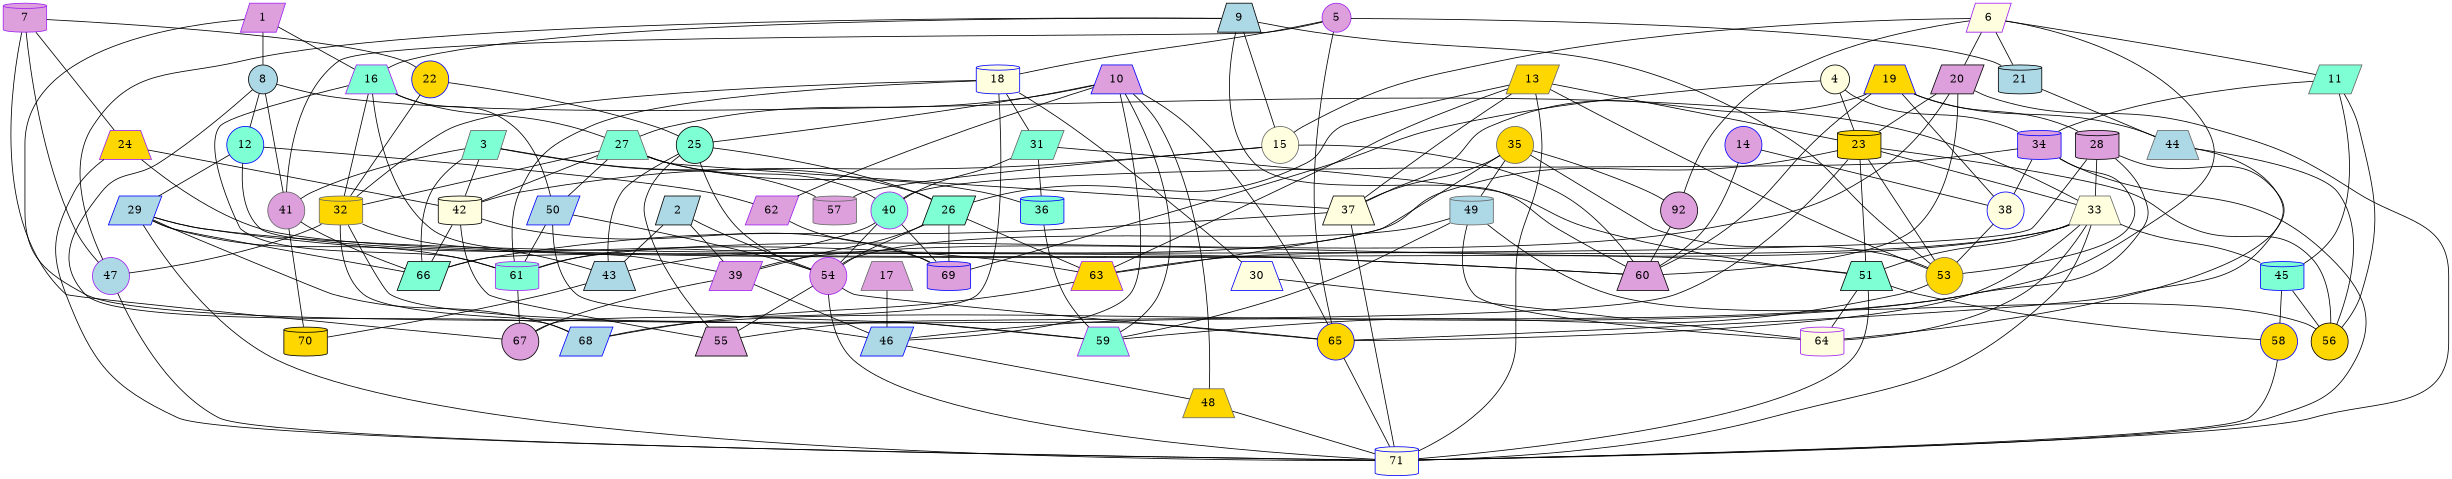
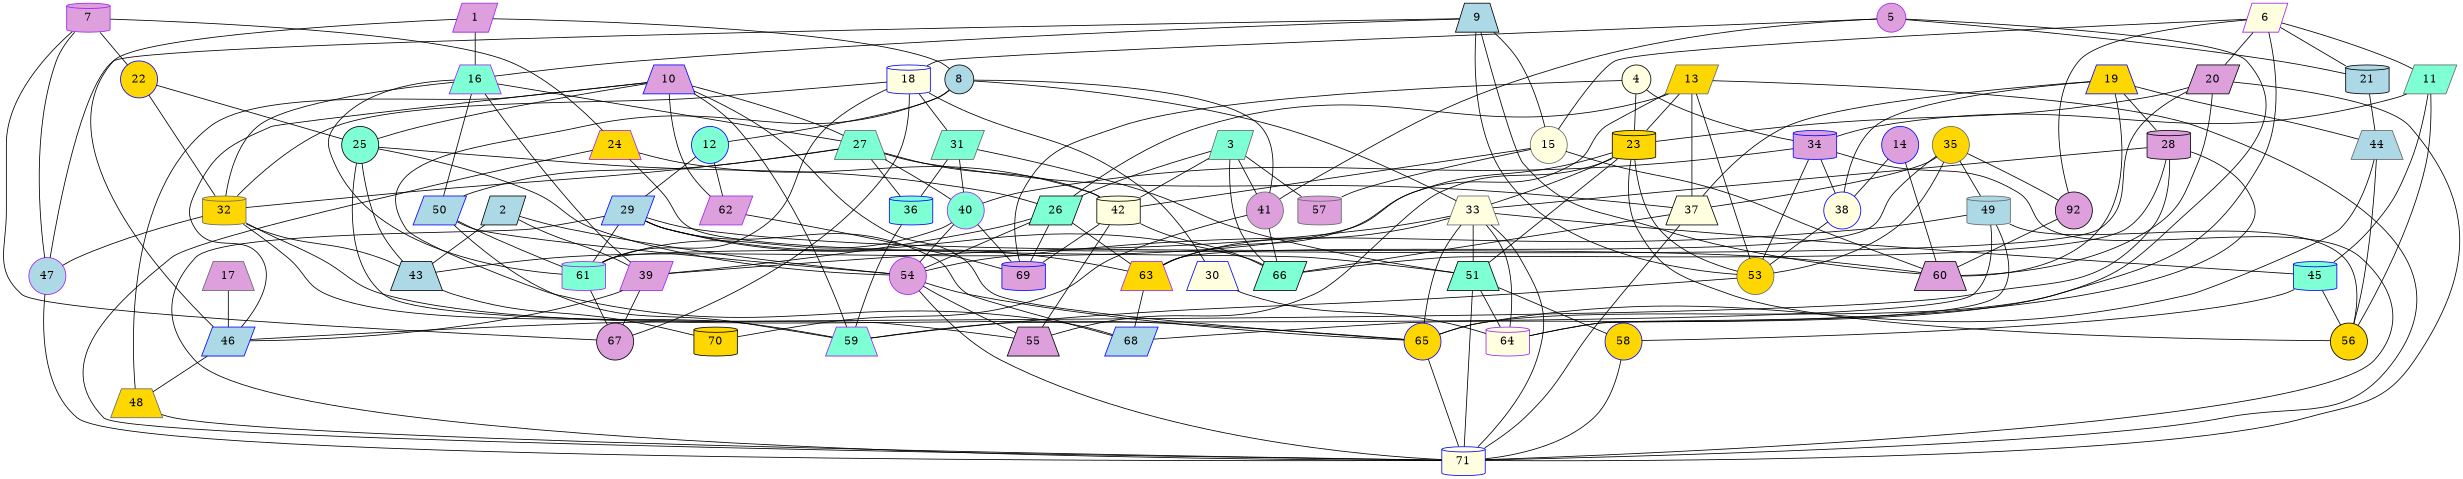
(906, 257) -> none
